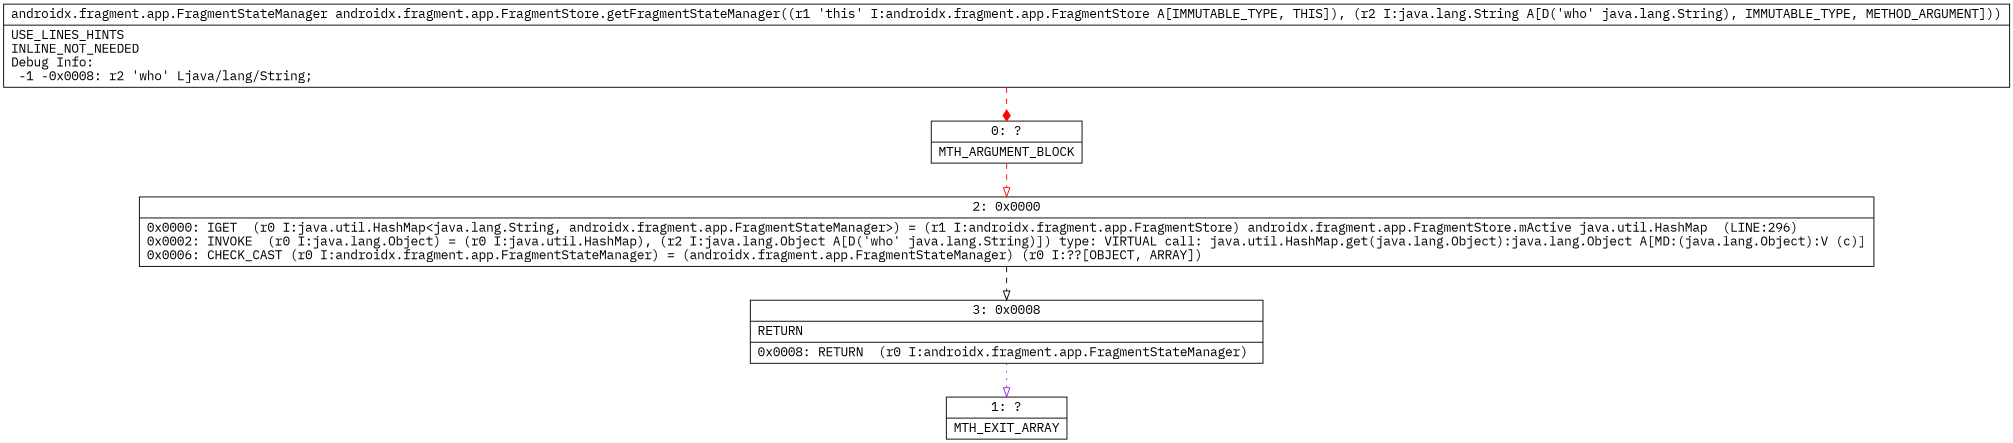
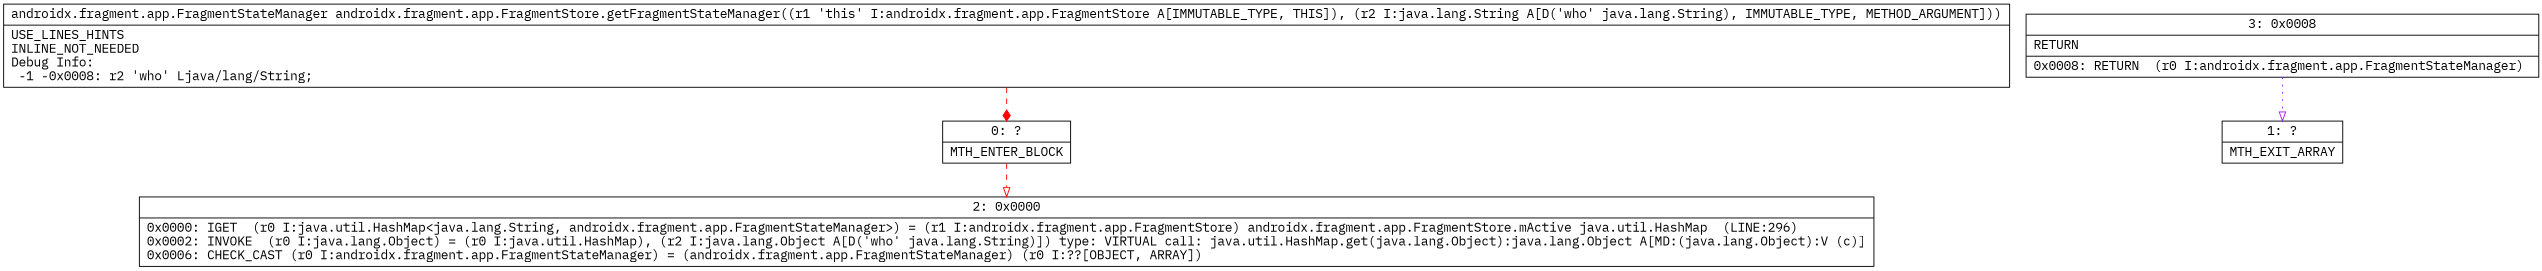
(1007, 152) -> (1007, 152)
(1007, 279) -> none
